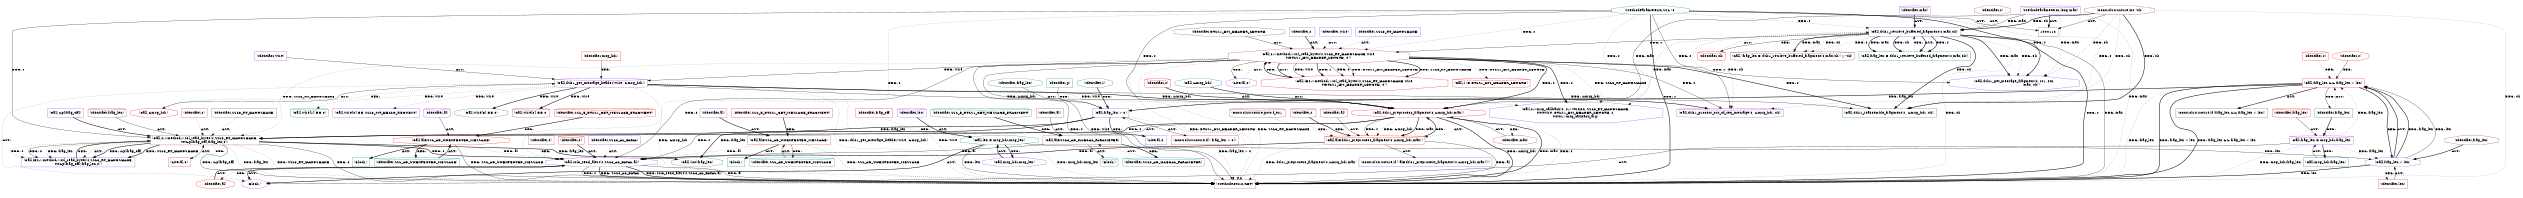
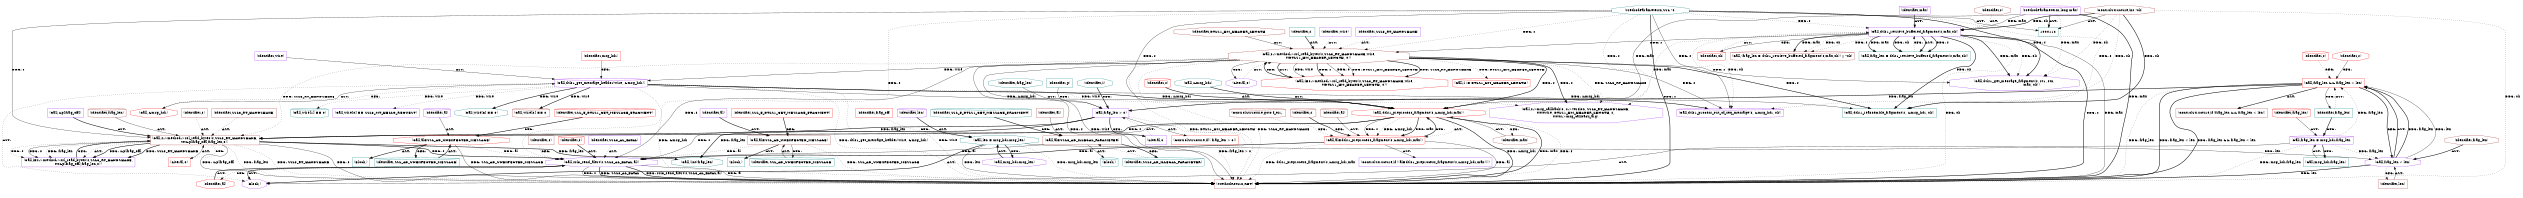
(1778, 181) -> (1778, 181)
